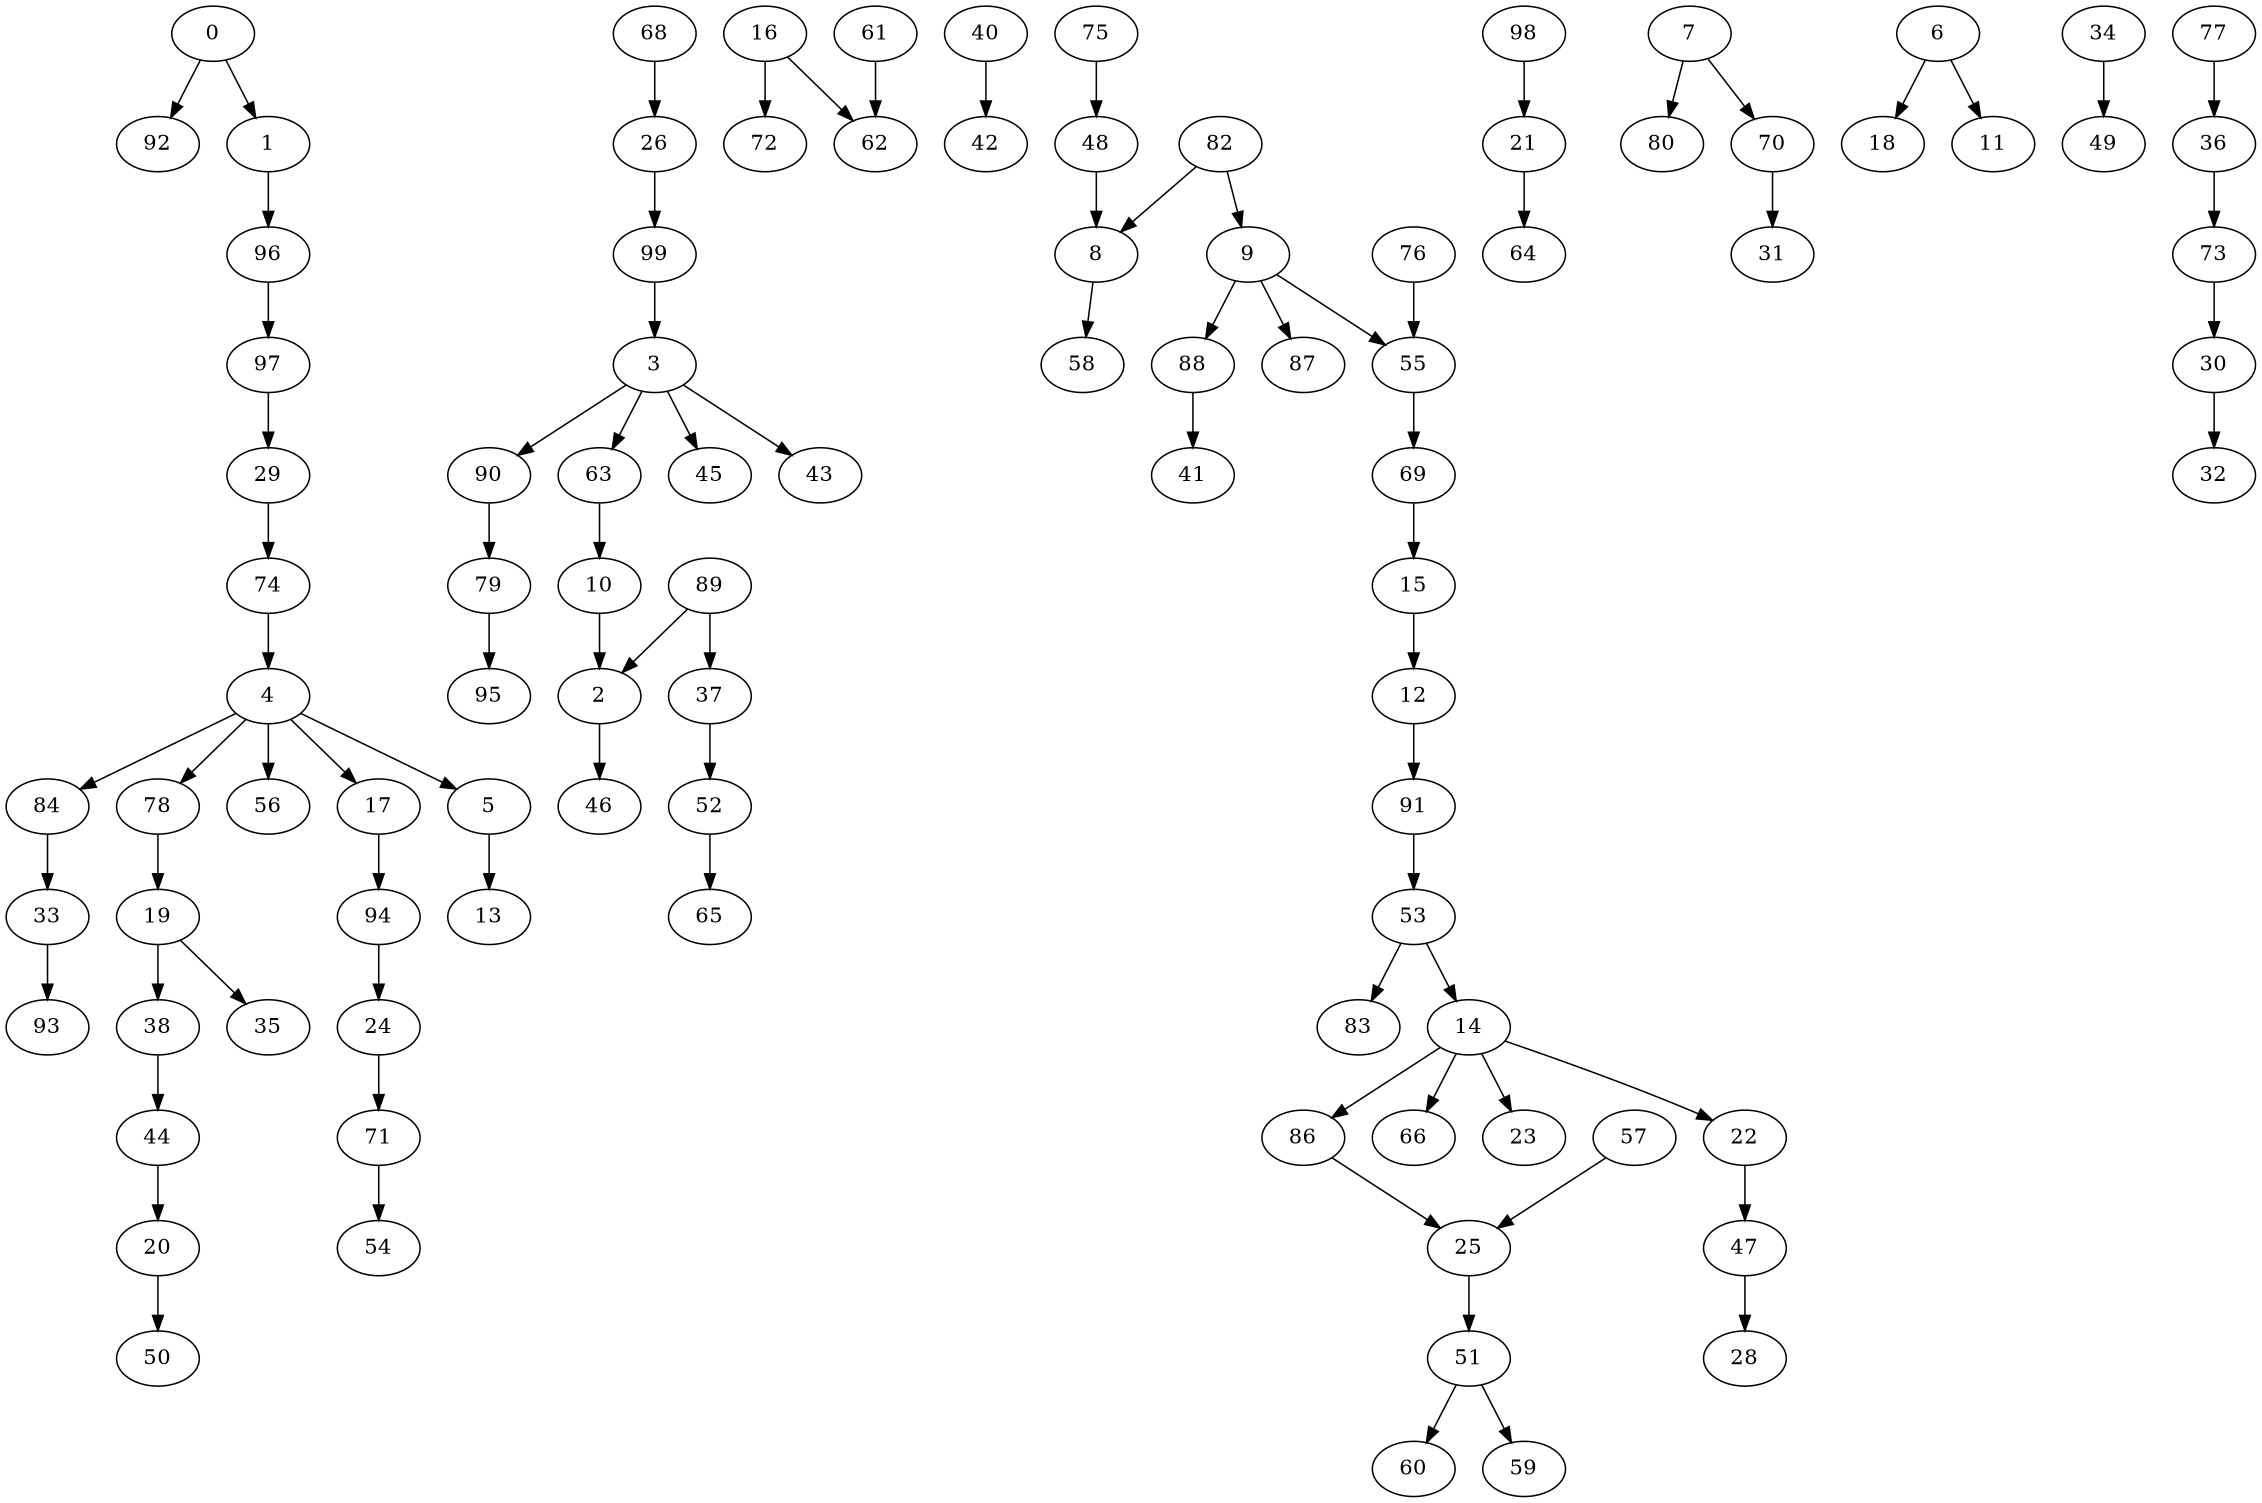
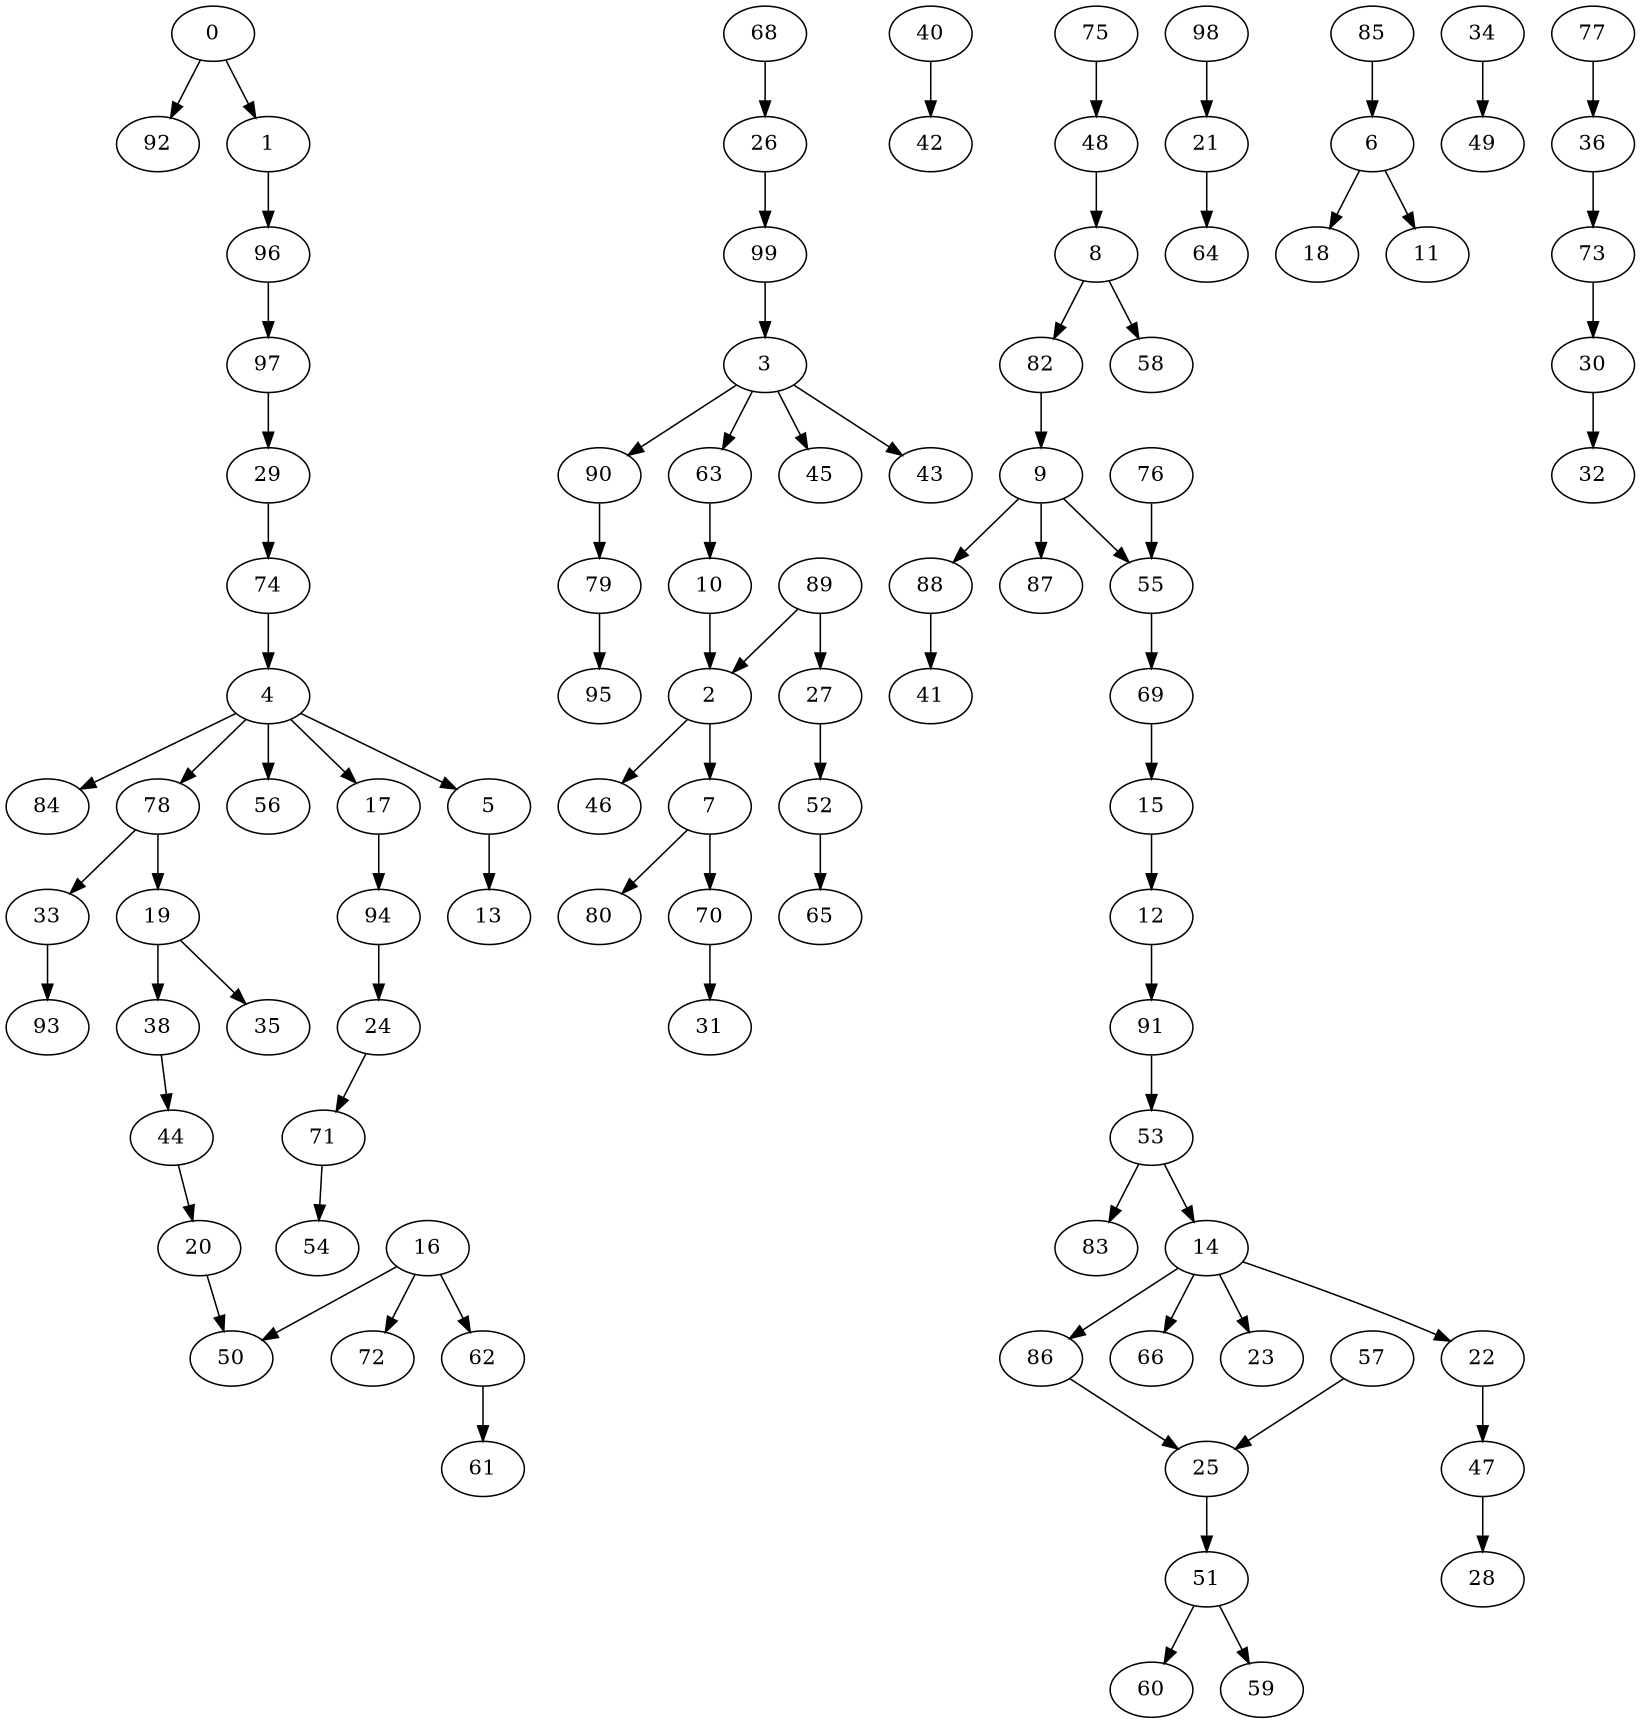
none -> (1372, 34)
(876, 81) -> (483, 1406)
(1164, 194) -> (1072, 303)
(710, 696) -> (820, 696)
none -> (710, 744)
(48, 854) -> (108, 856)
none -> (337, 1300)
